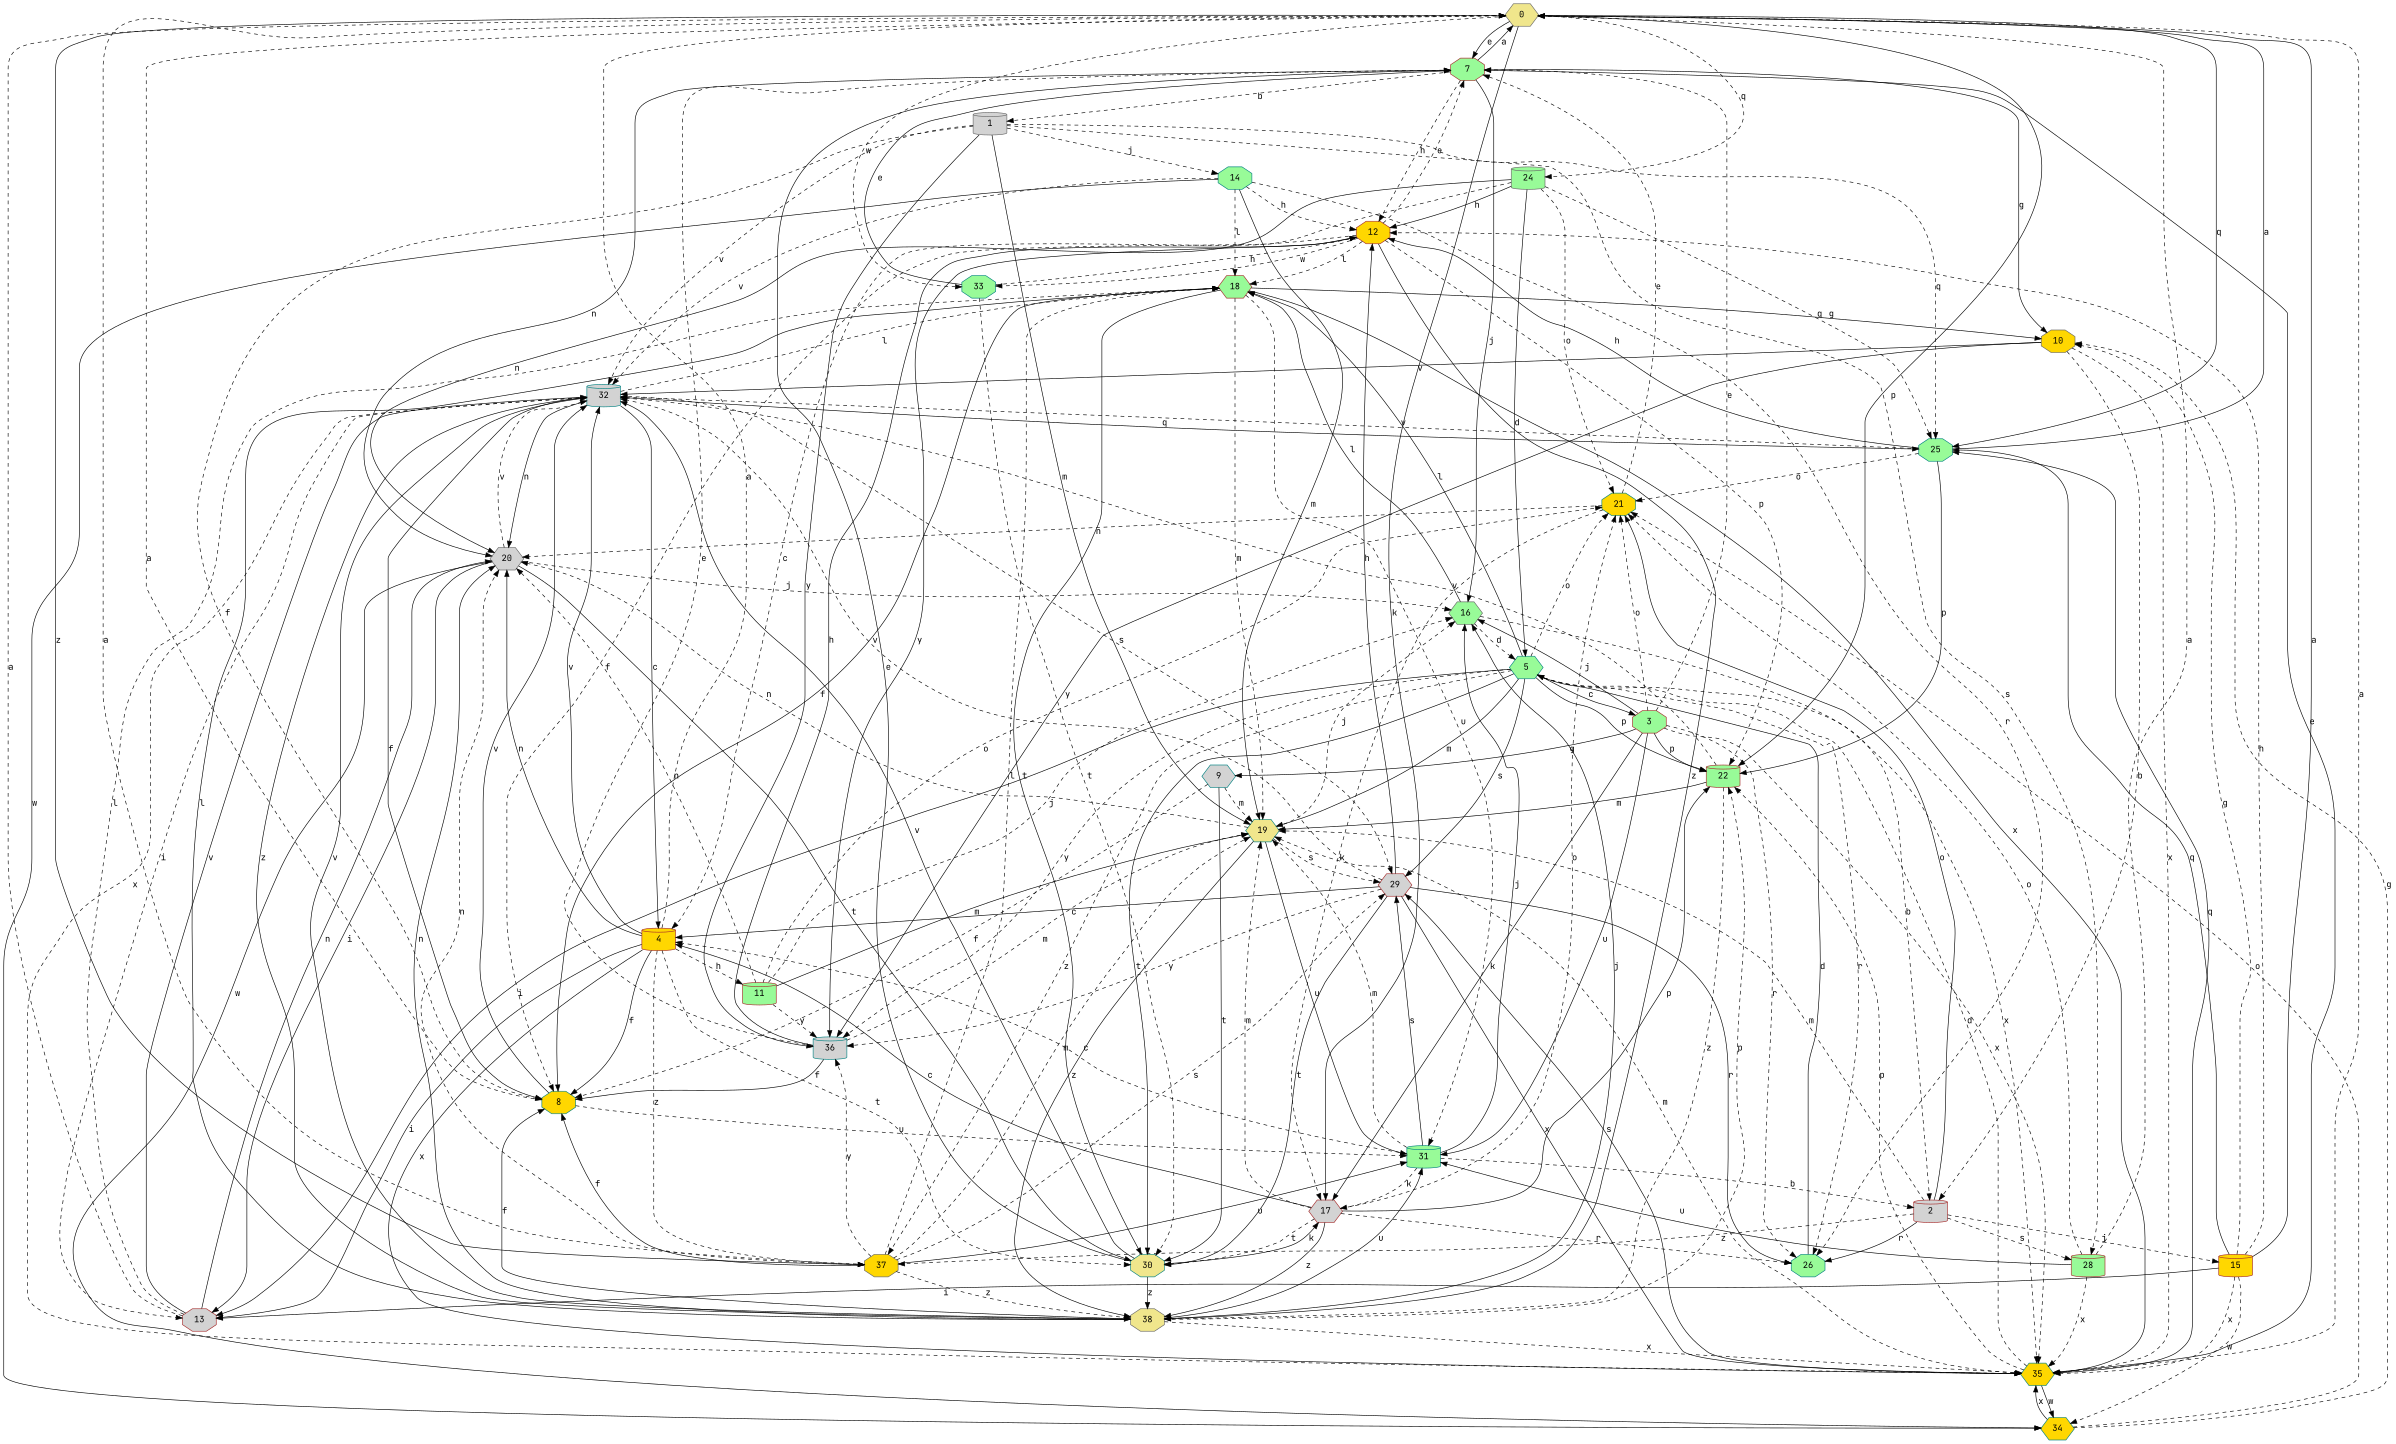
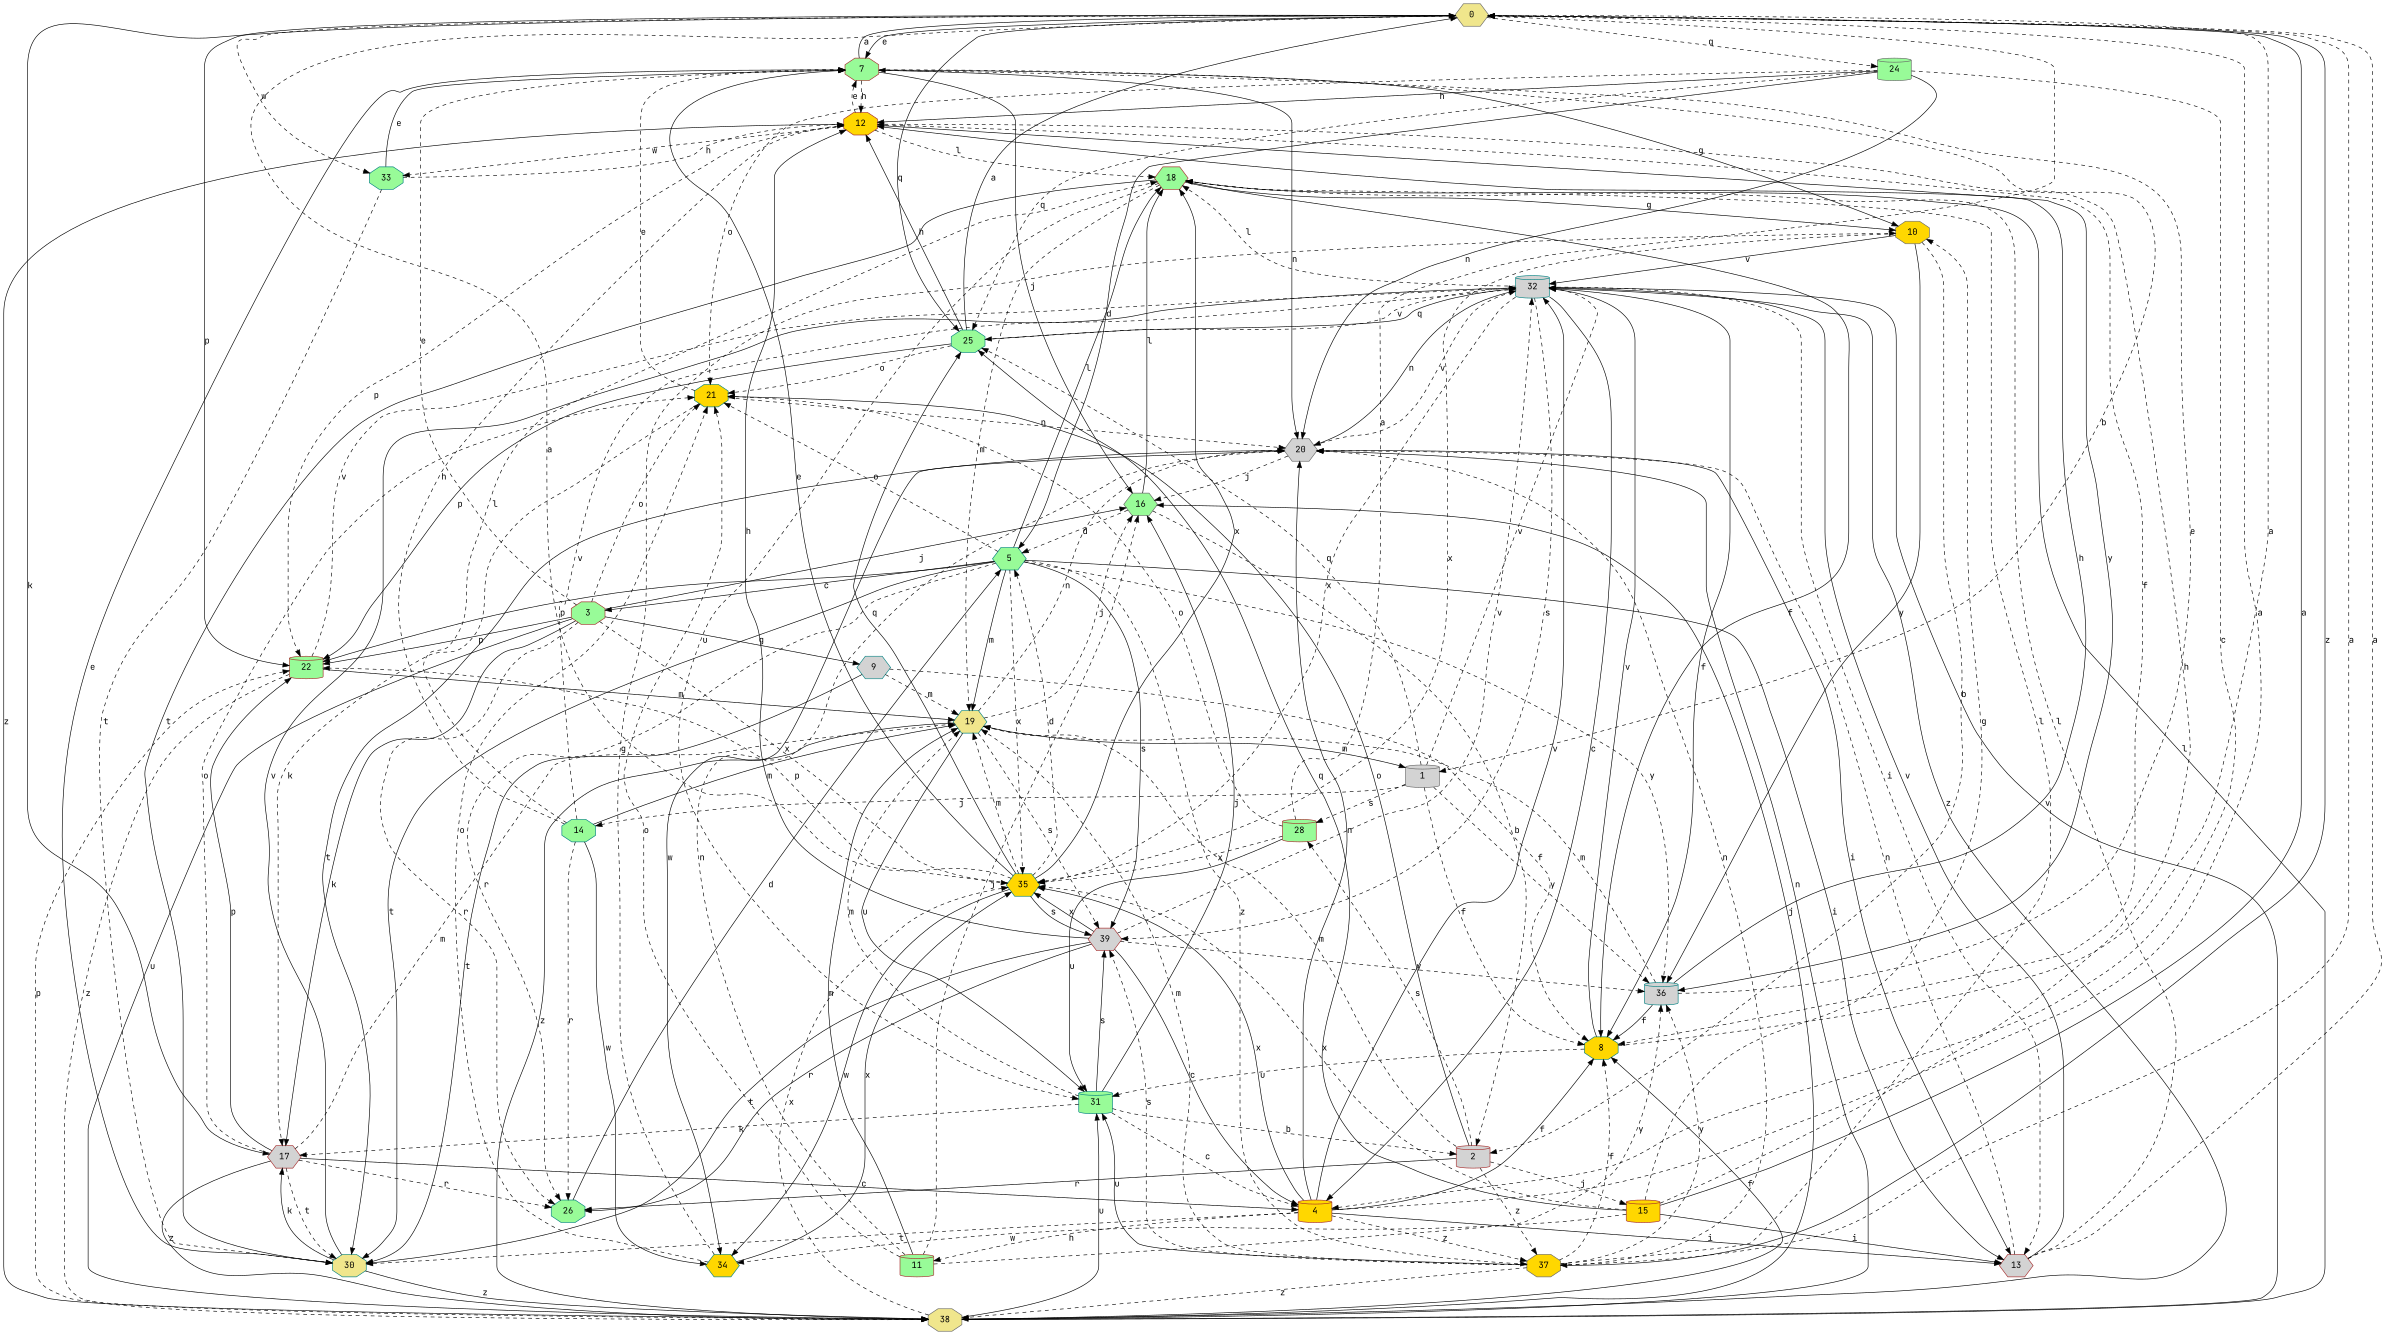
(1066, 503) -> (1192, 743)
(805, 605) -> (1538, 884)
(1909, 713) -> (1227, 558)
(1395, 885) -> (1105, 939)
(331, 915) -> (1836, 692)
(1586, 968) -> (88, 1236)
(644, 1242) -> (1608, 1160)
(199, 1320) -> (2016, 1266)
